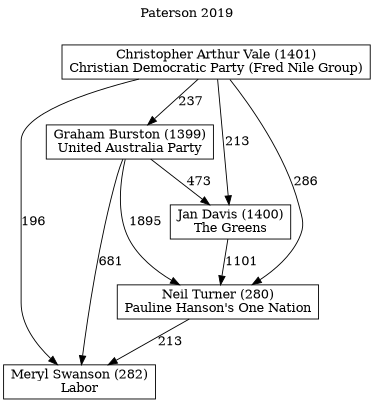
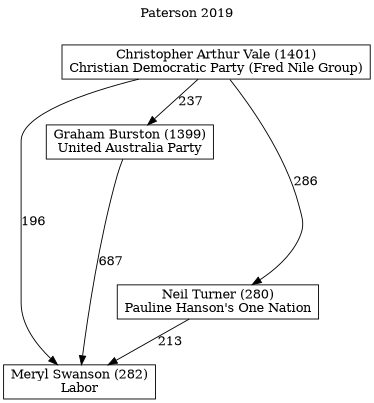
(230, 222) -> none
(125, 229) -> none
(111, 262) -> (111, 262)
